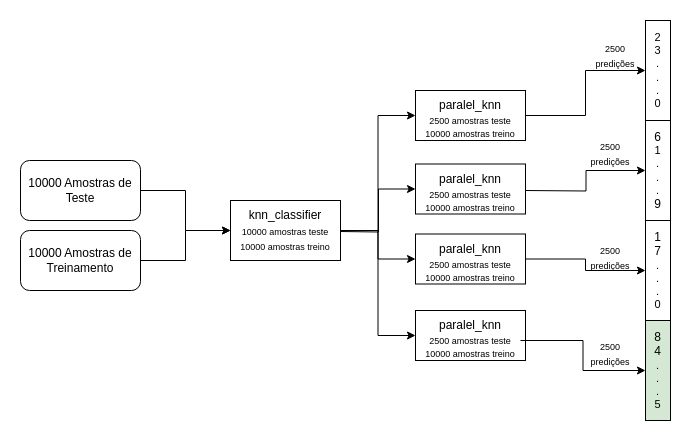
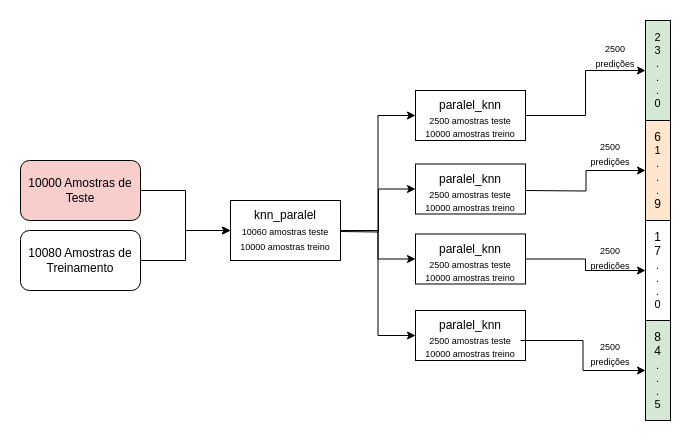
(658, 71) -> (658, 71)
(658, 171) -> (658, 171)
(81, 191) -> (81, 191)
(286, 216) -> (286, 216)
(286, 232) -> (286, 232)
(81, 261) -> (81, 261)
